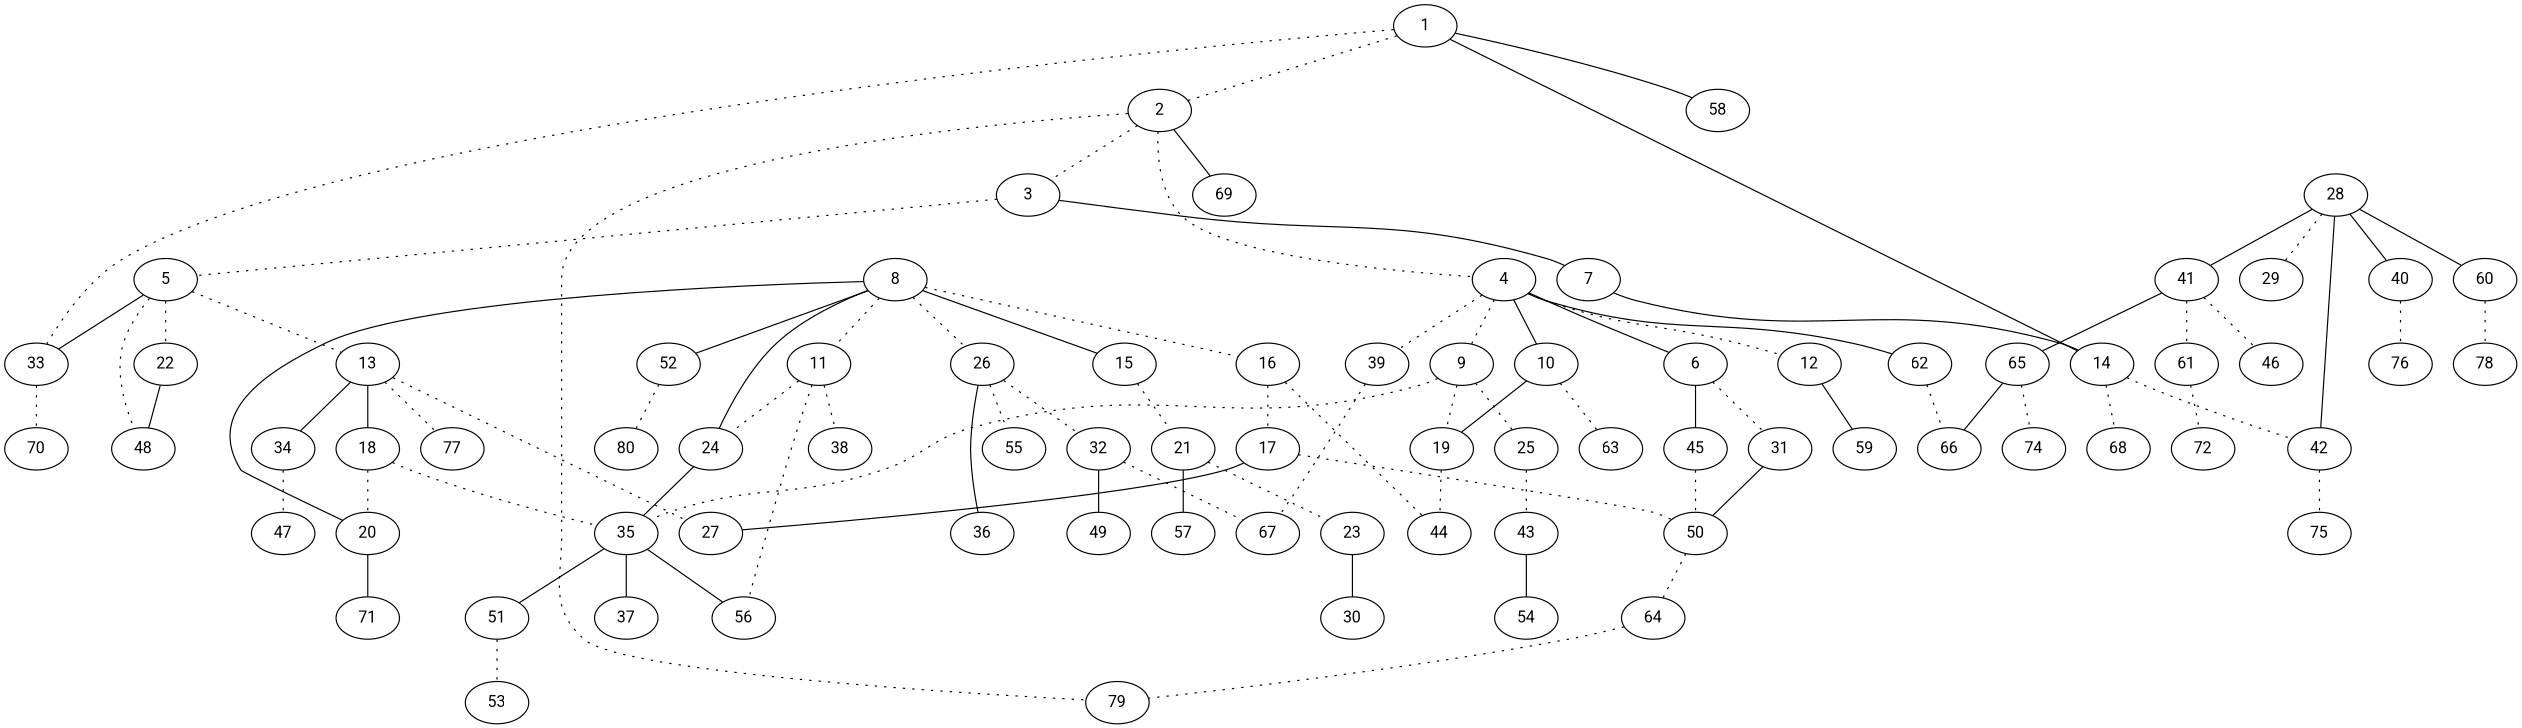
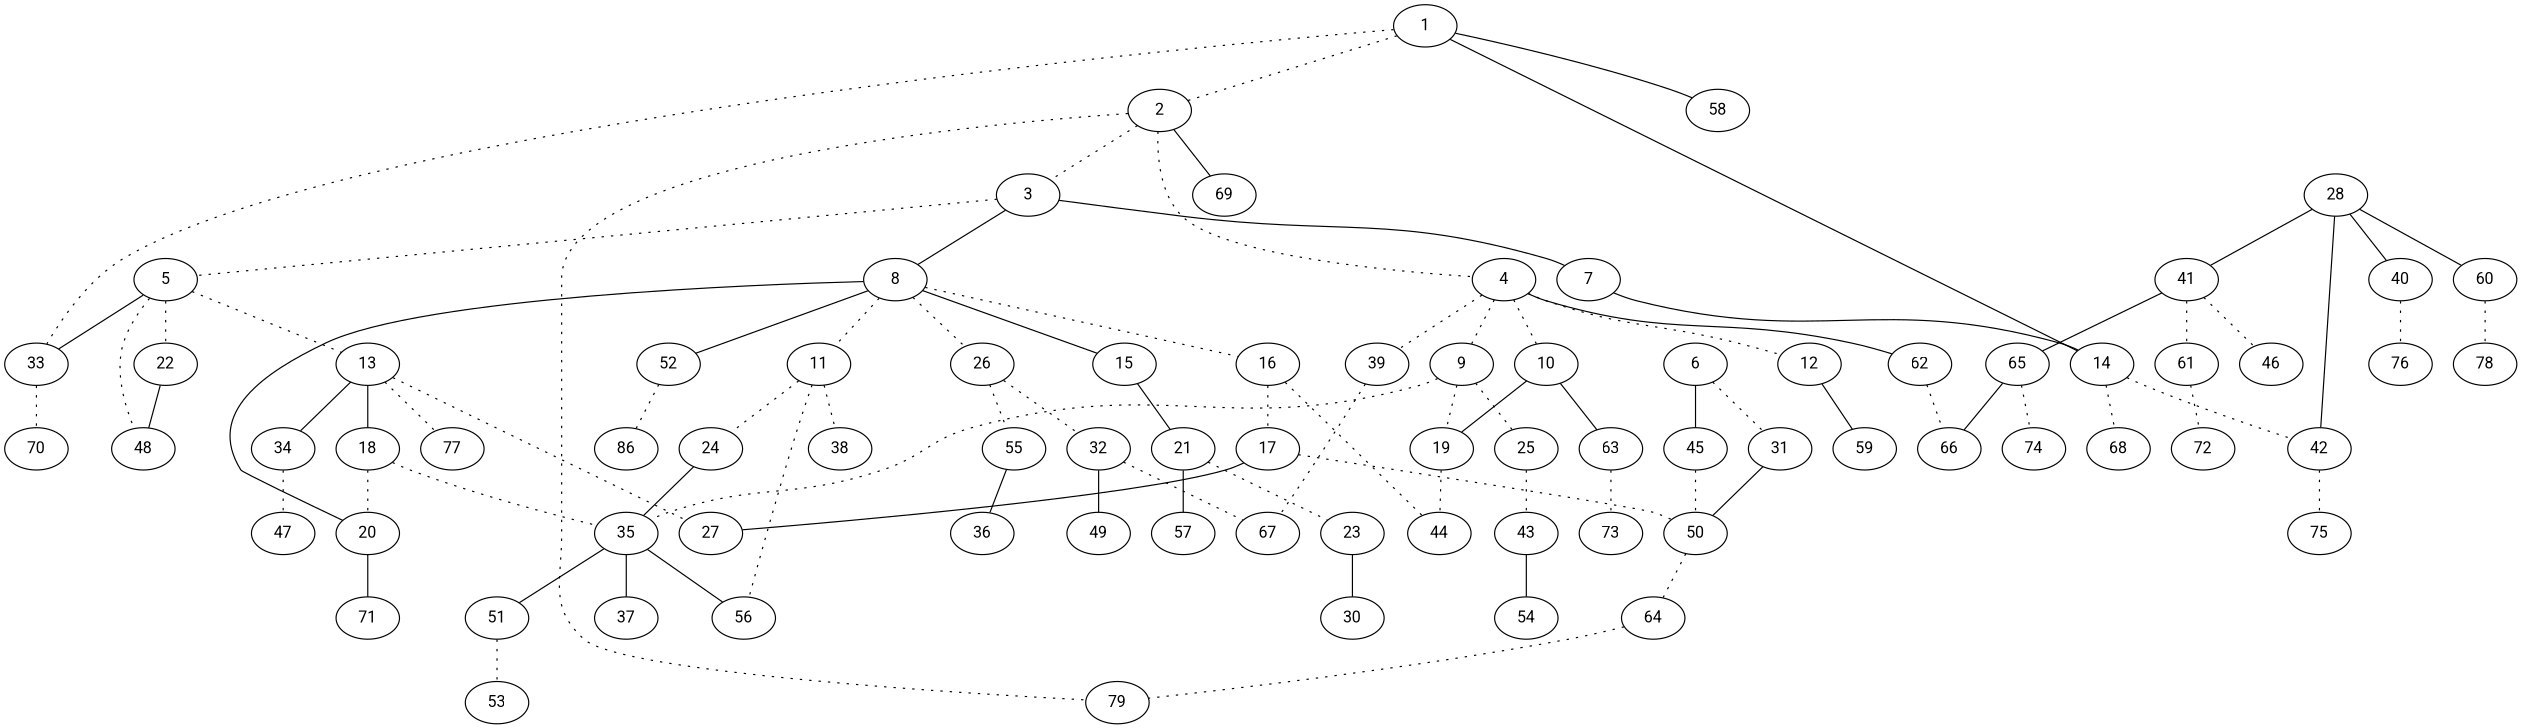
(2271, 280) -> none
(1525, 322) -> (1525, 322)
(1602, 325) -> none
(778, 342) -> (962, 237)
(1579, 407) -> (1579, 407)
(1159, 413) -> (1159, 413)
(626, 449) -> (626, 449)
(971, 449) -> (998, 491)
none -> (1611, 533)
